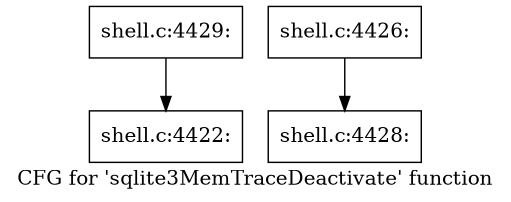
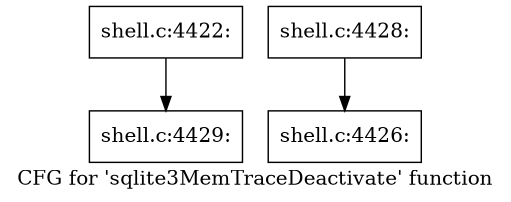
(166, 77) -> (166, 77)
(345, 77) -> (345, 77)
